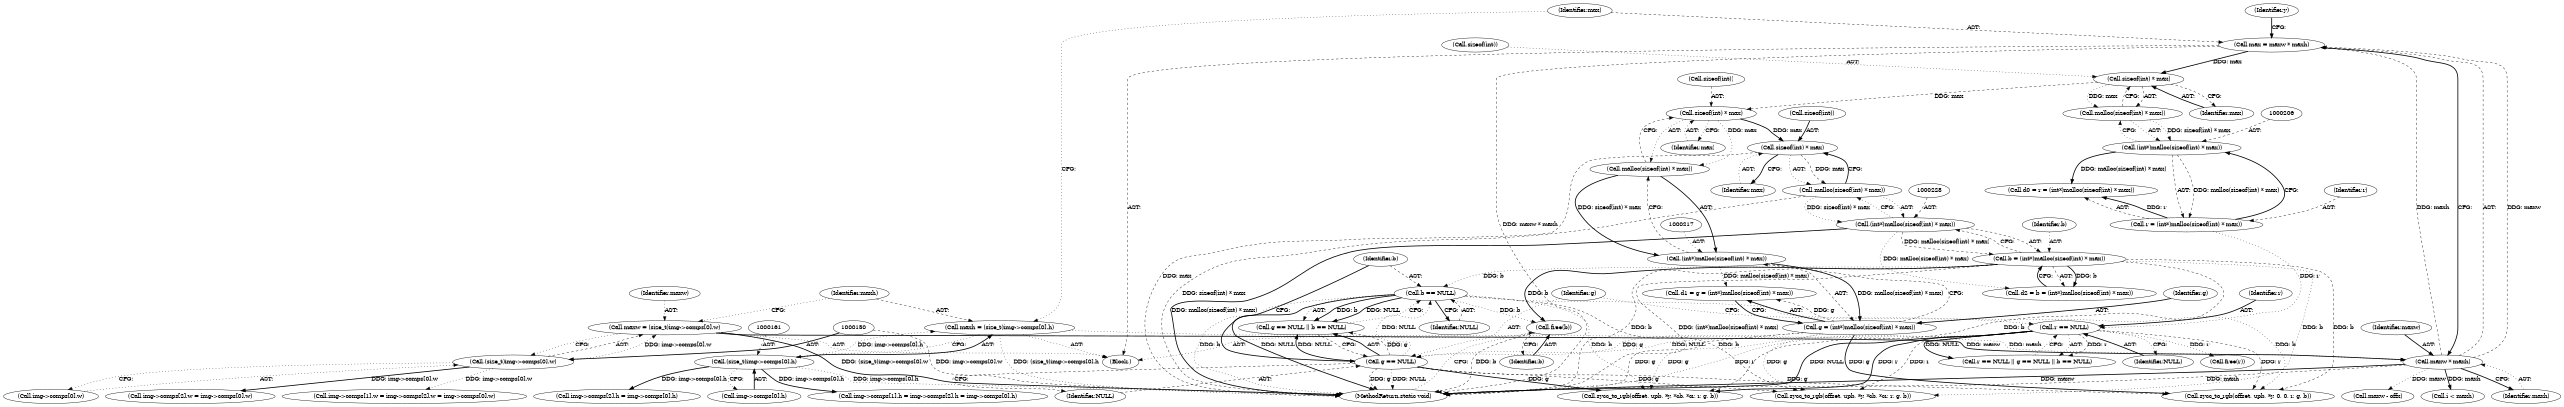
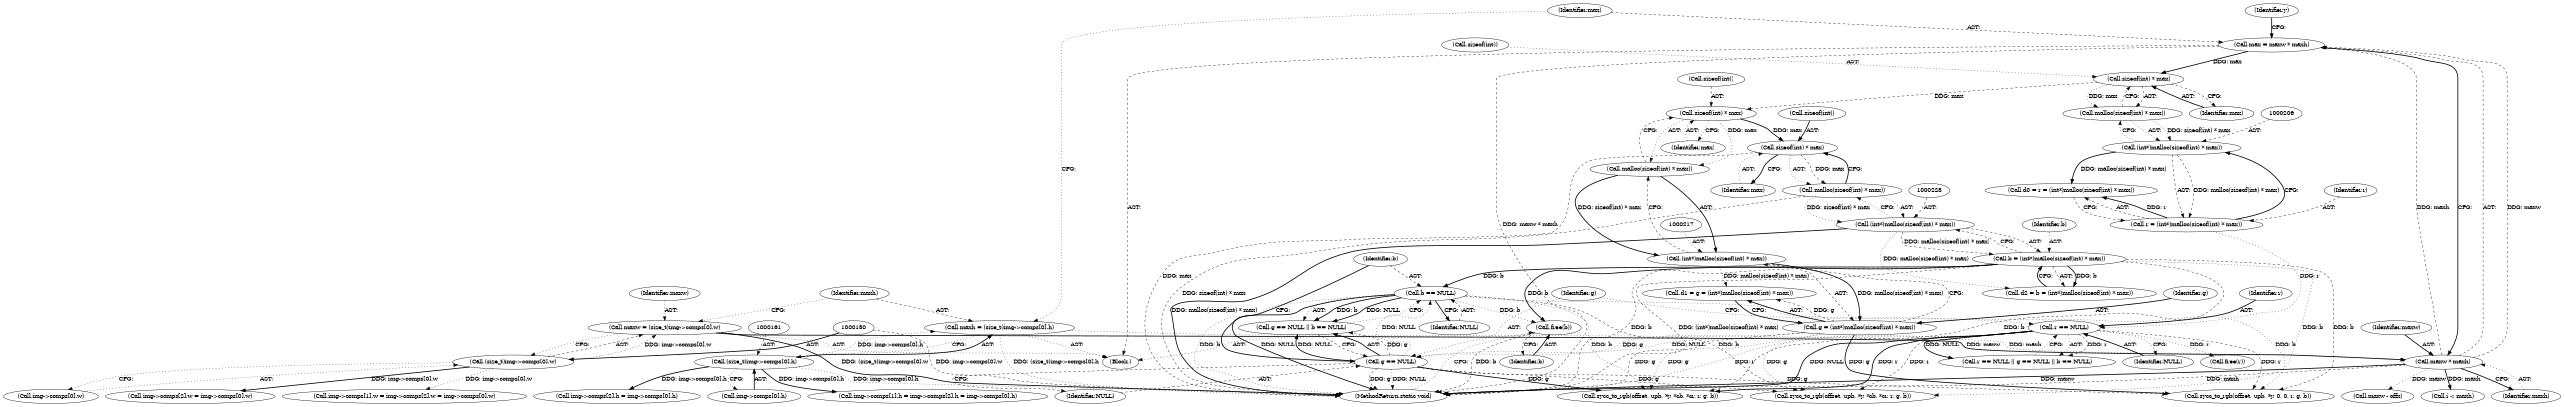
none -> (2094, 215)
(1652, 267) -> (1652, 267)
